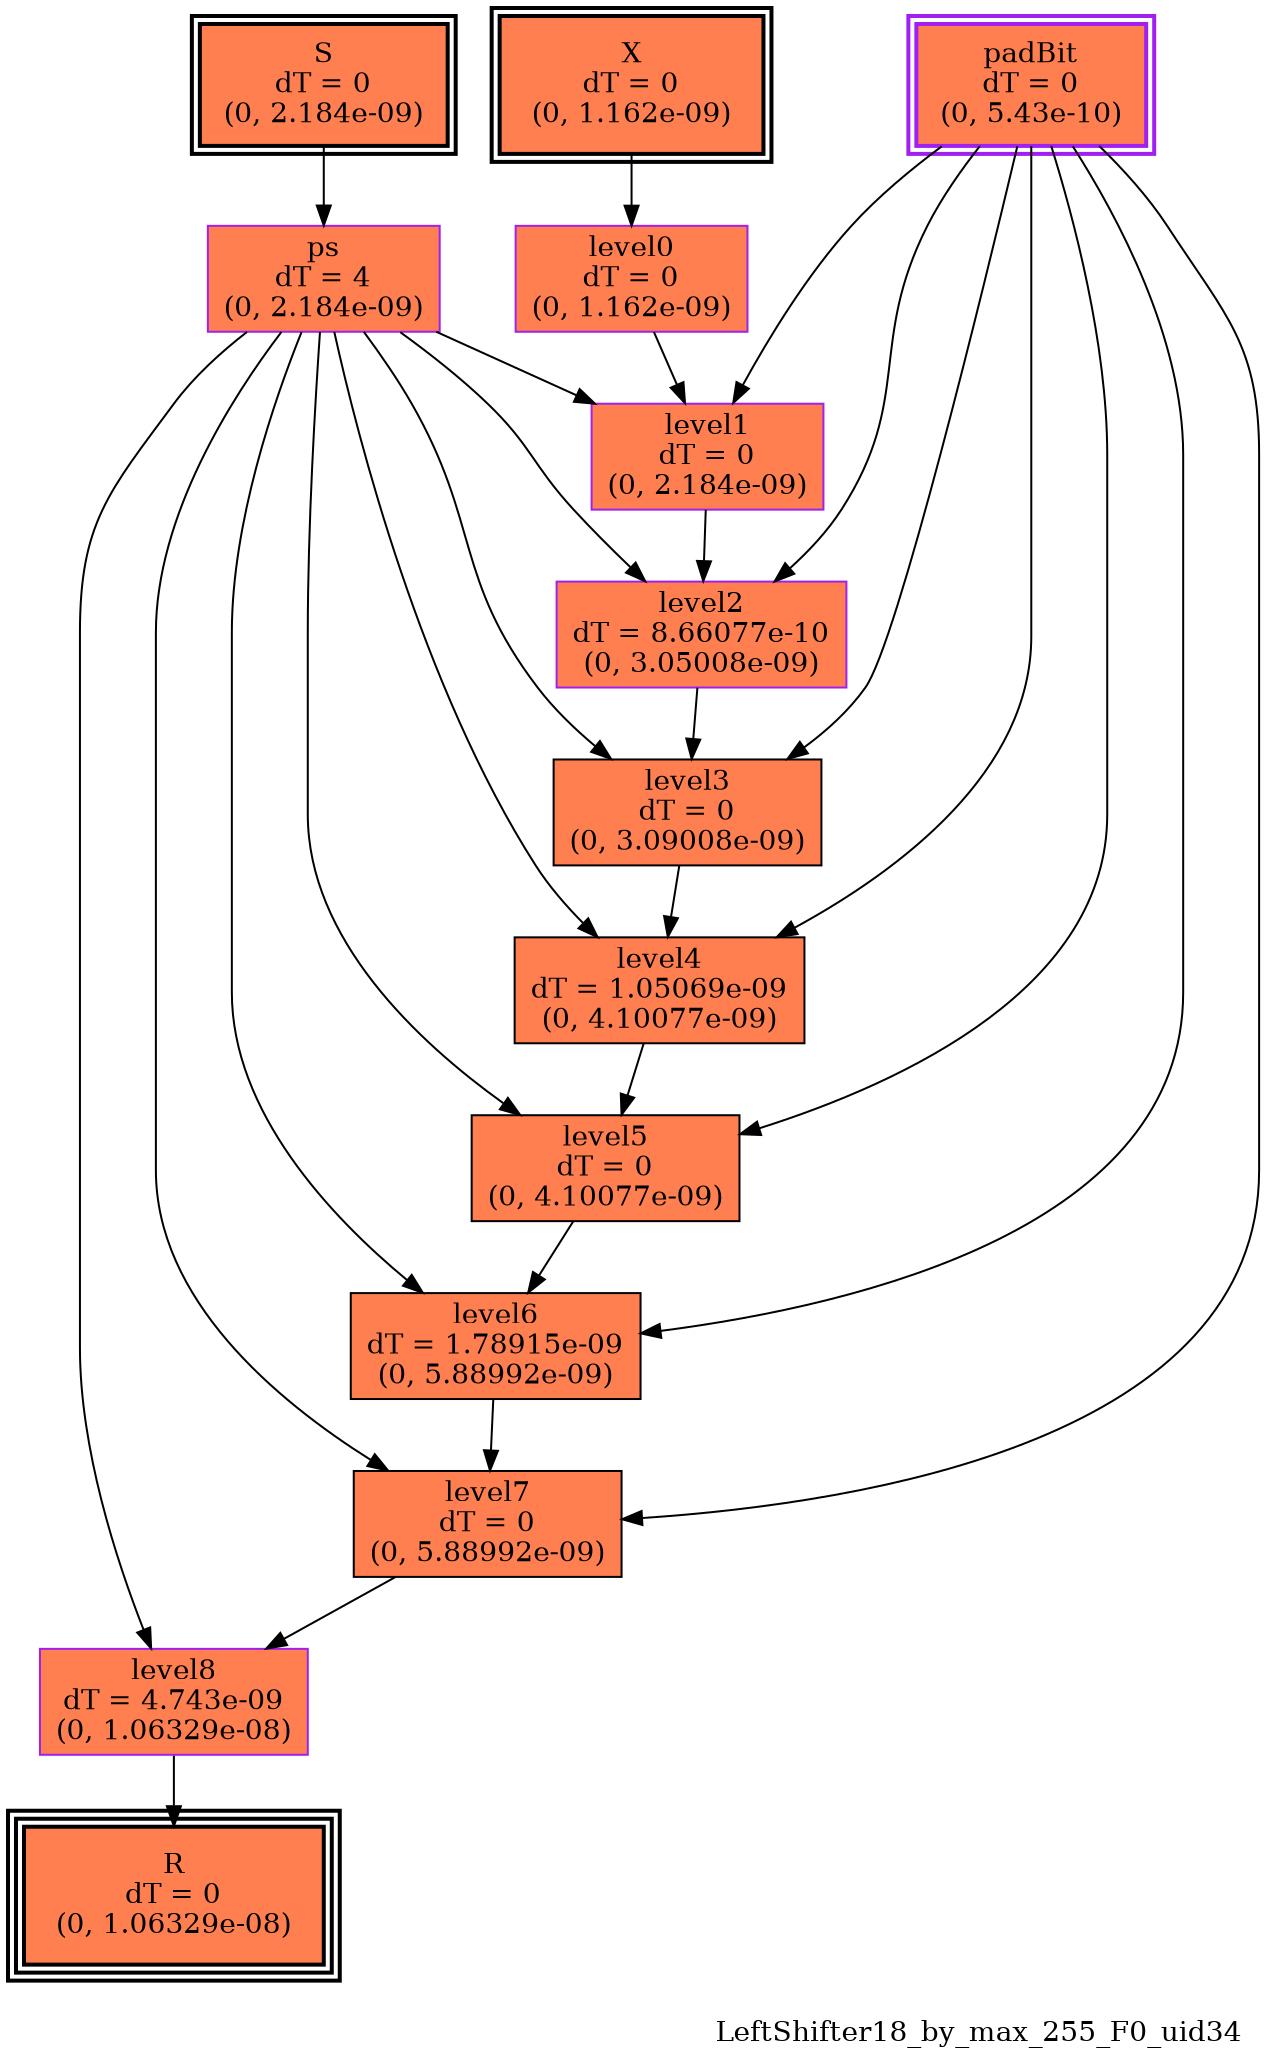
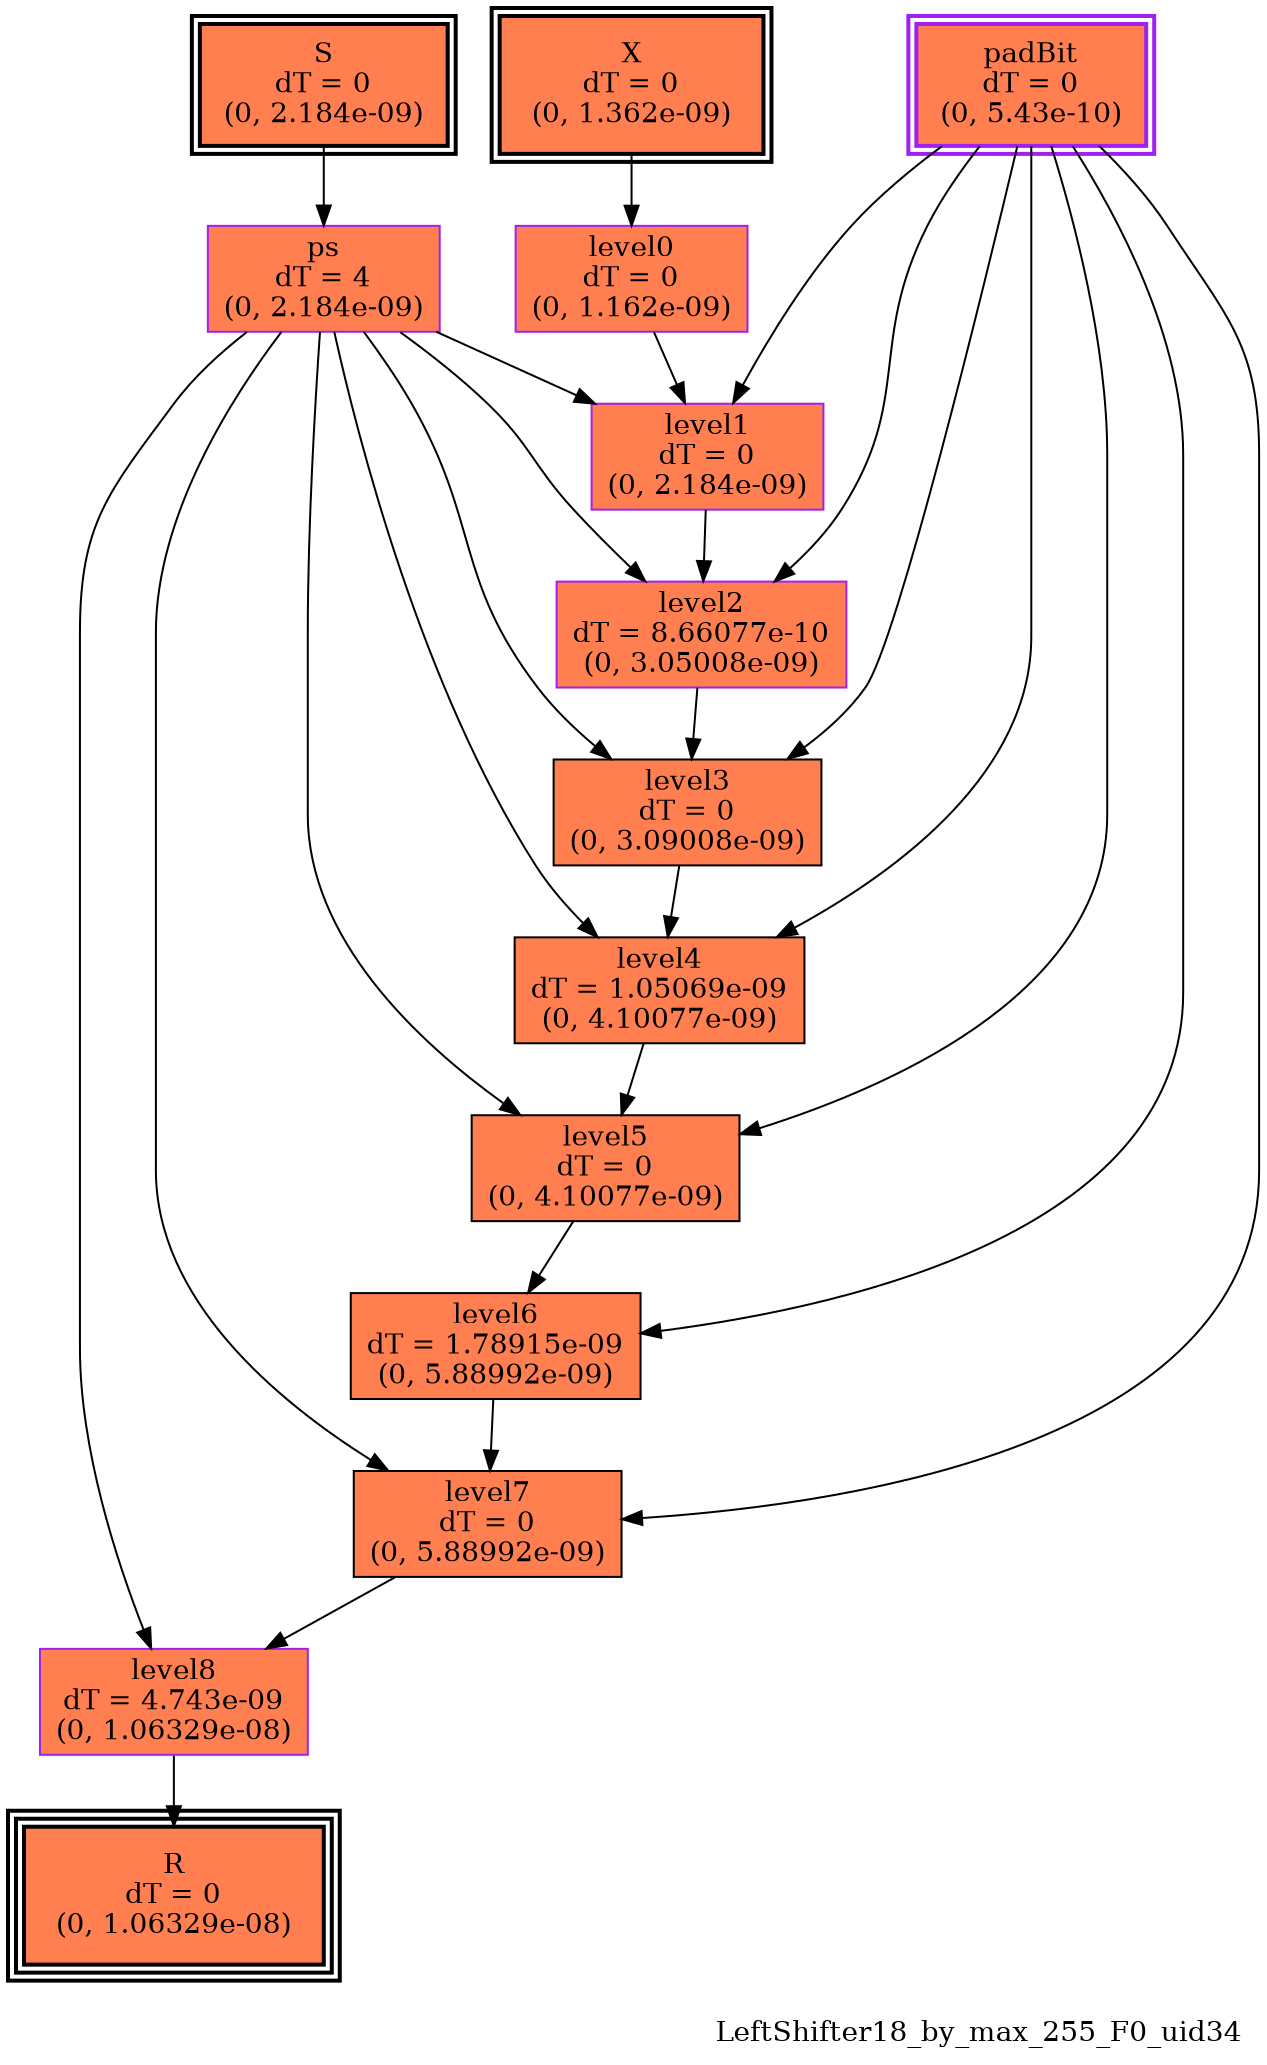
(632, 85) -> (632, 85)
(232, 831) -> none
